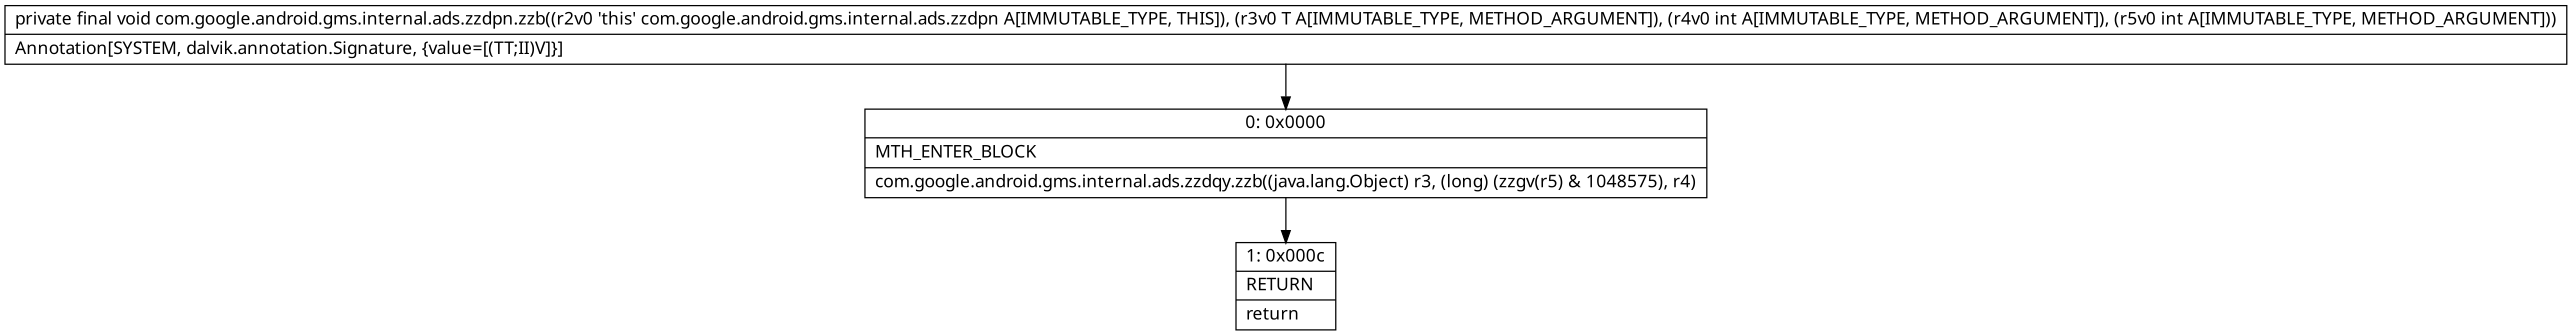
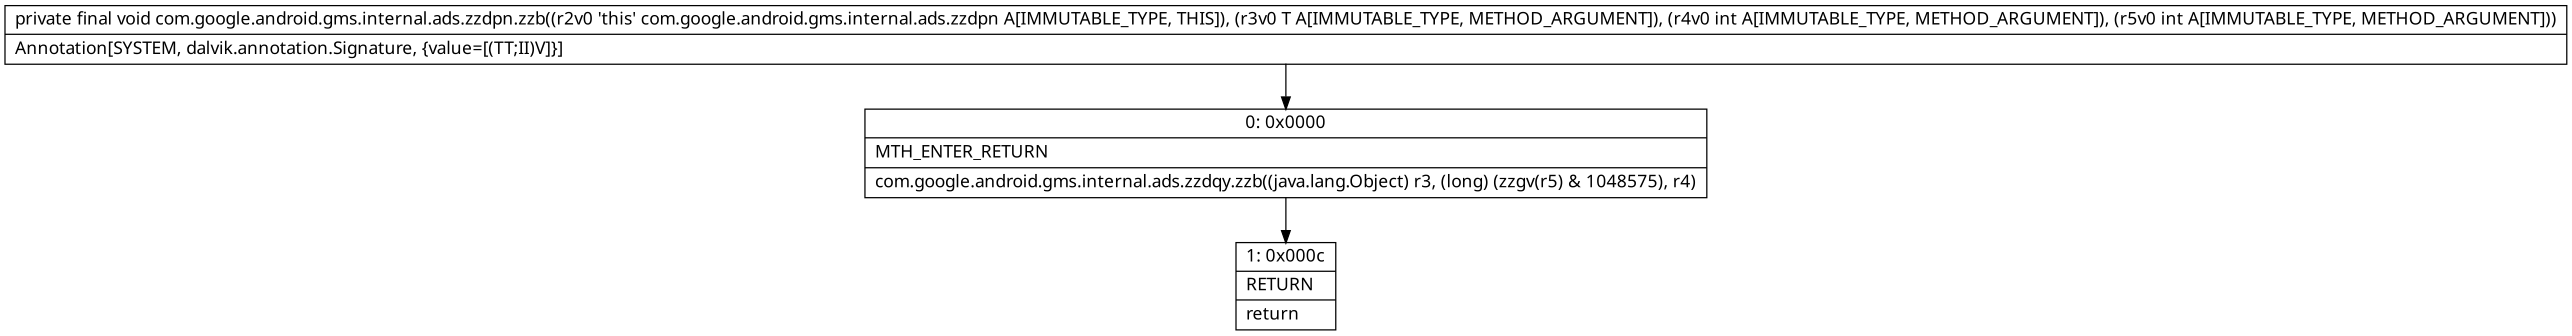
(956, 152) -> (962, 152)
